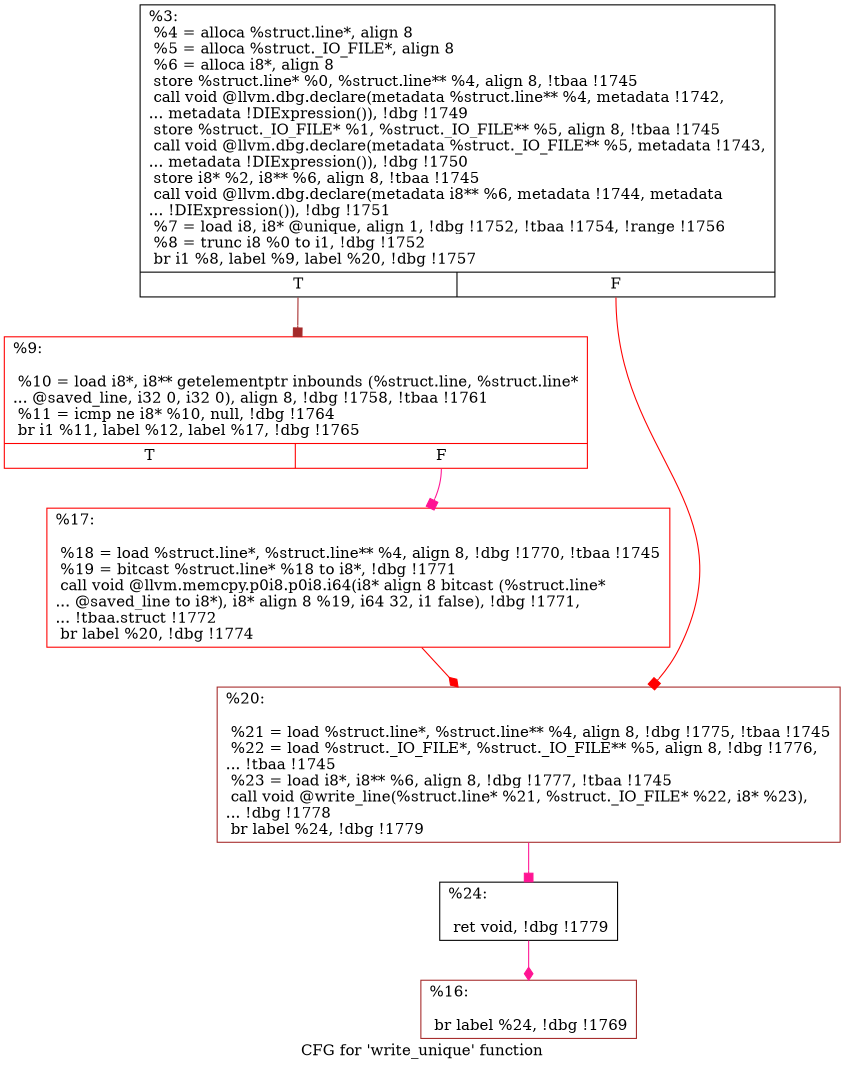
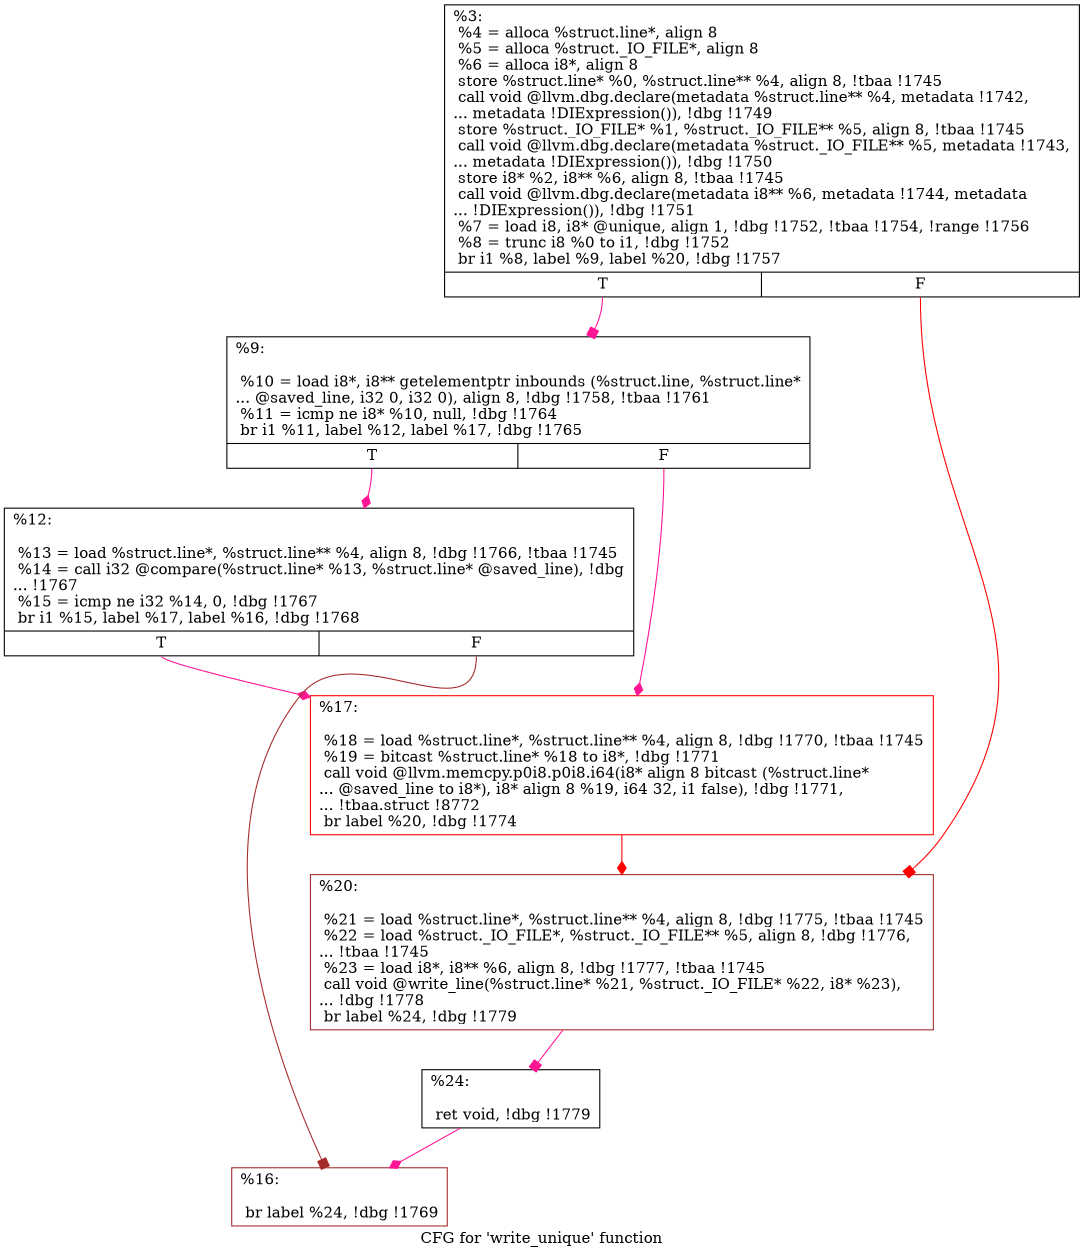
(298, 311) -> (601, 313)
(296, 403) -> (518, 403)
(440, 484) -> (657, 576)
none -> (319, 582)
(136, 618) -> (400, 806)
